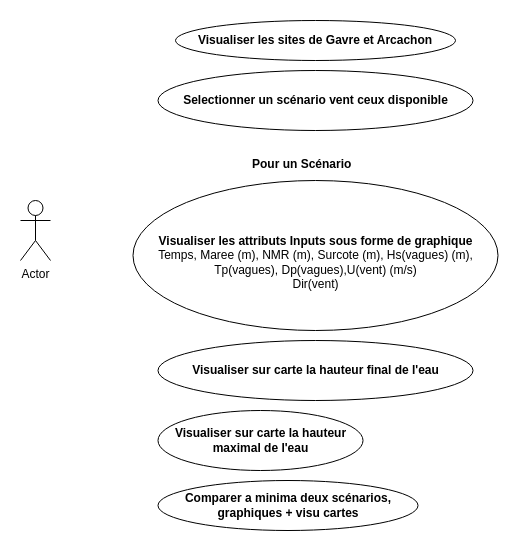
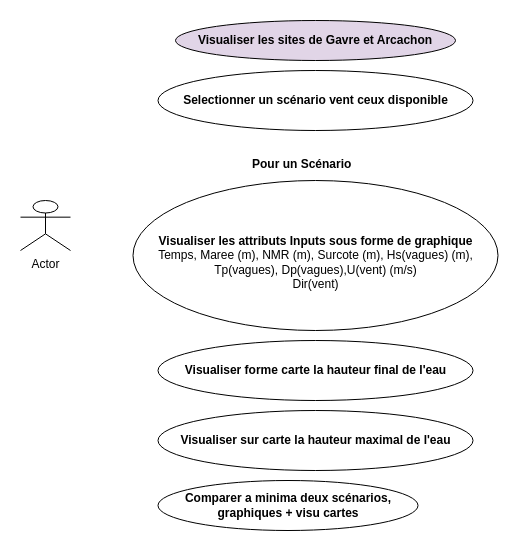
(316, 41) -> (316, 41)
(36, 231) -> (46, 226)
(316, 371) -> (316, 371)
(261, 441) -> (316, 441)
